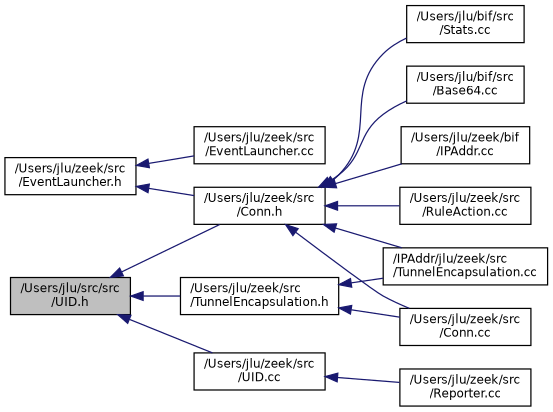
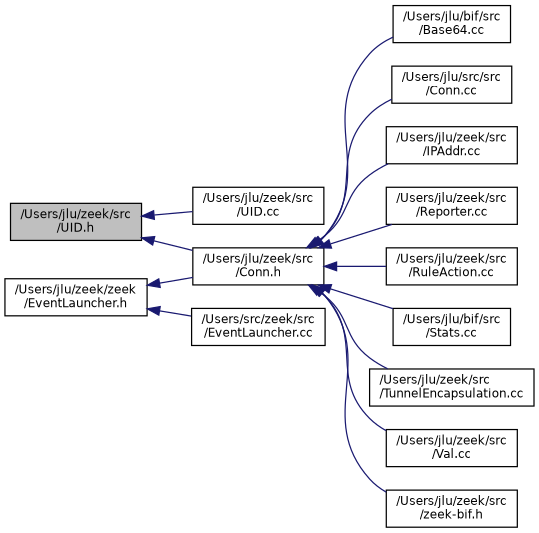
(260, 145) -> (258, 327)
(465, 145) -> (452, 145)
(70, 176) -> (76, 297)
(465, 266) -> (452, 388)
(70, 296) -> (76, 222)
(260, 296) -> none
(465, 327) -> (452, 85)
(369, 380) -> (361, 234)
none -> (452, 448)
none -> (452, 509)
